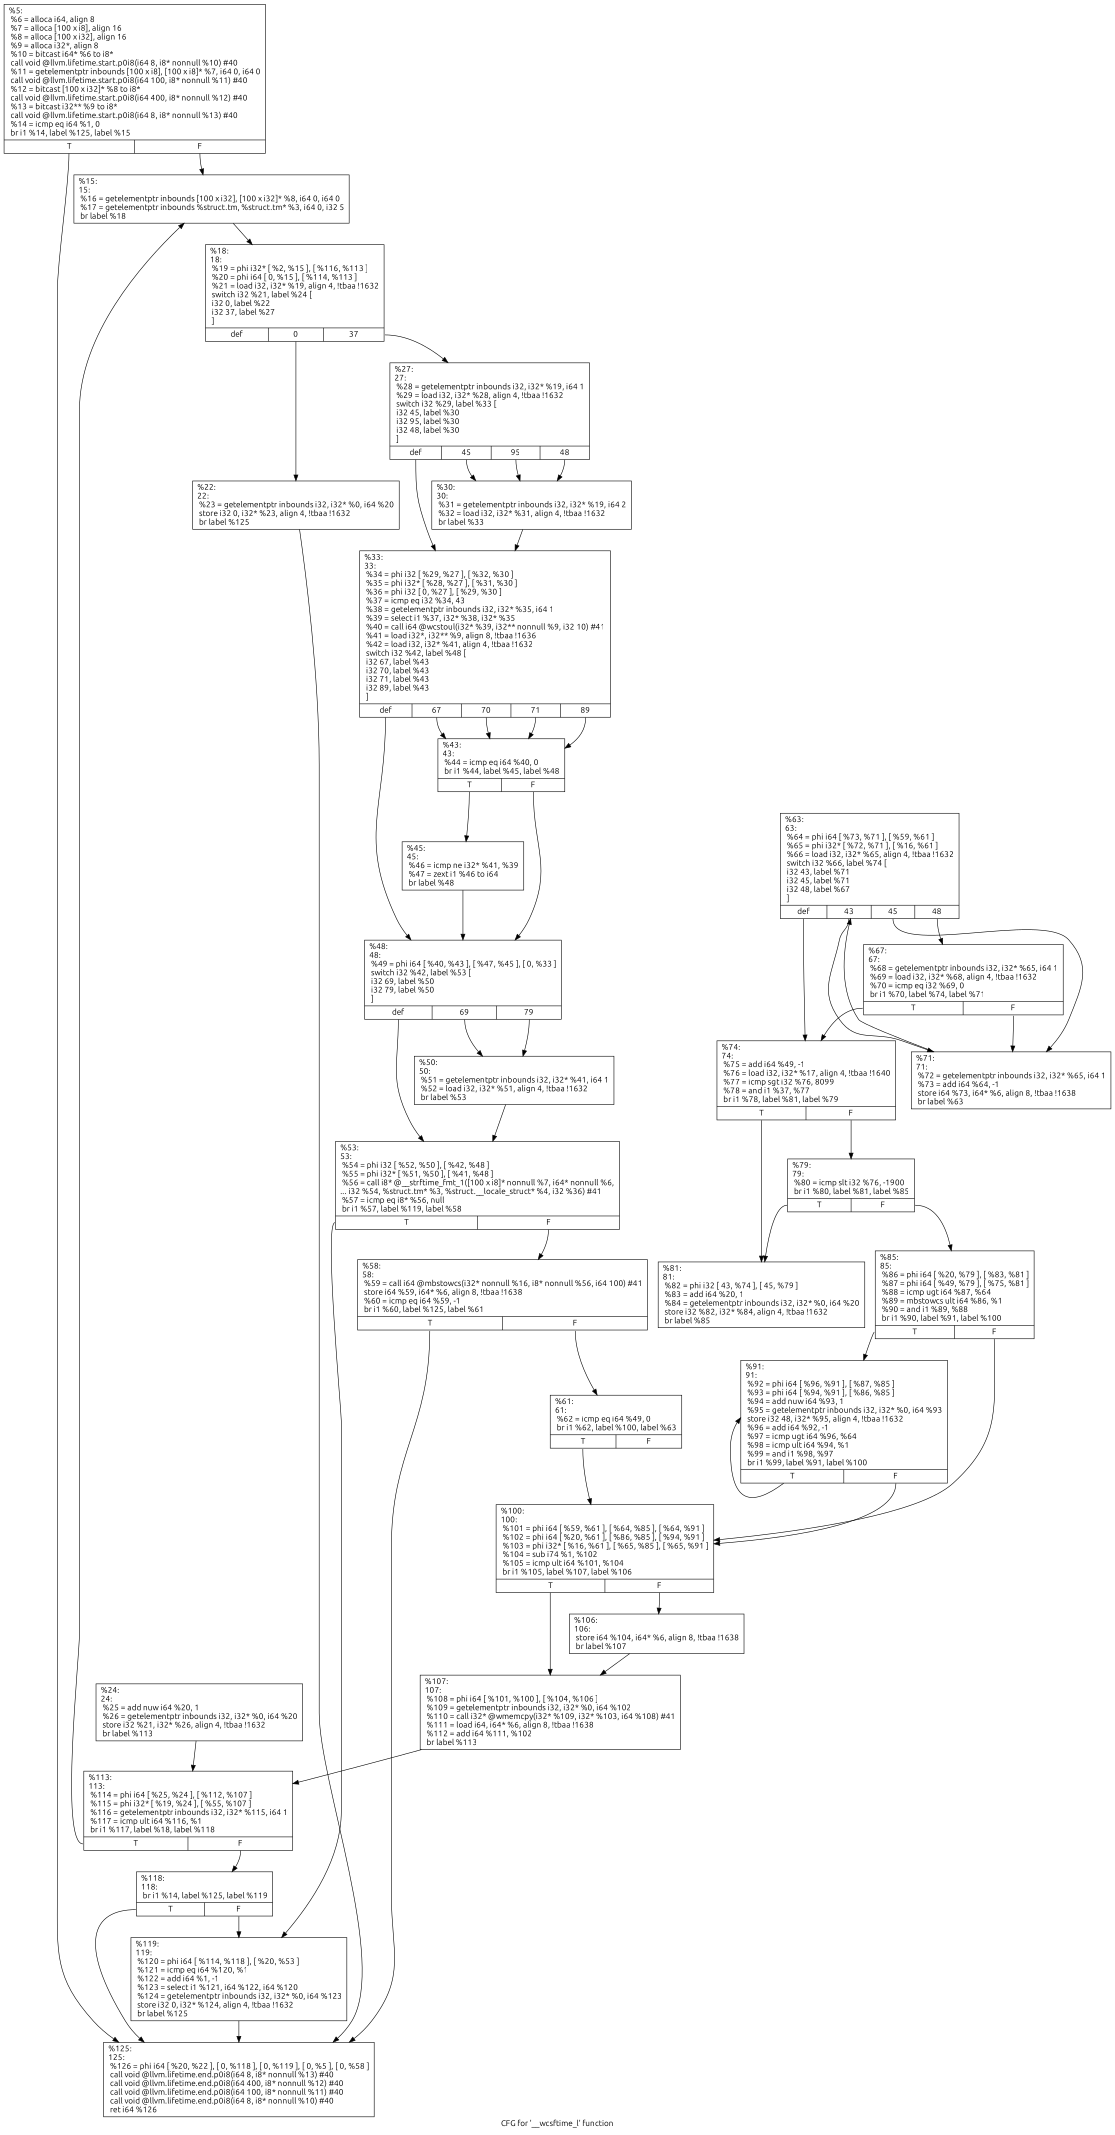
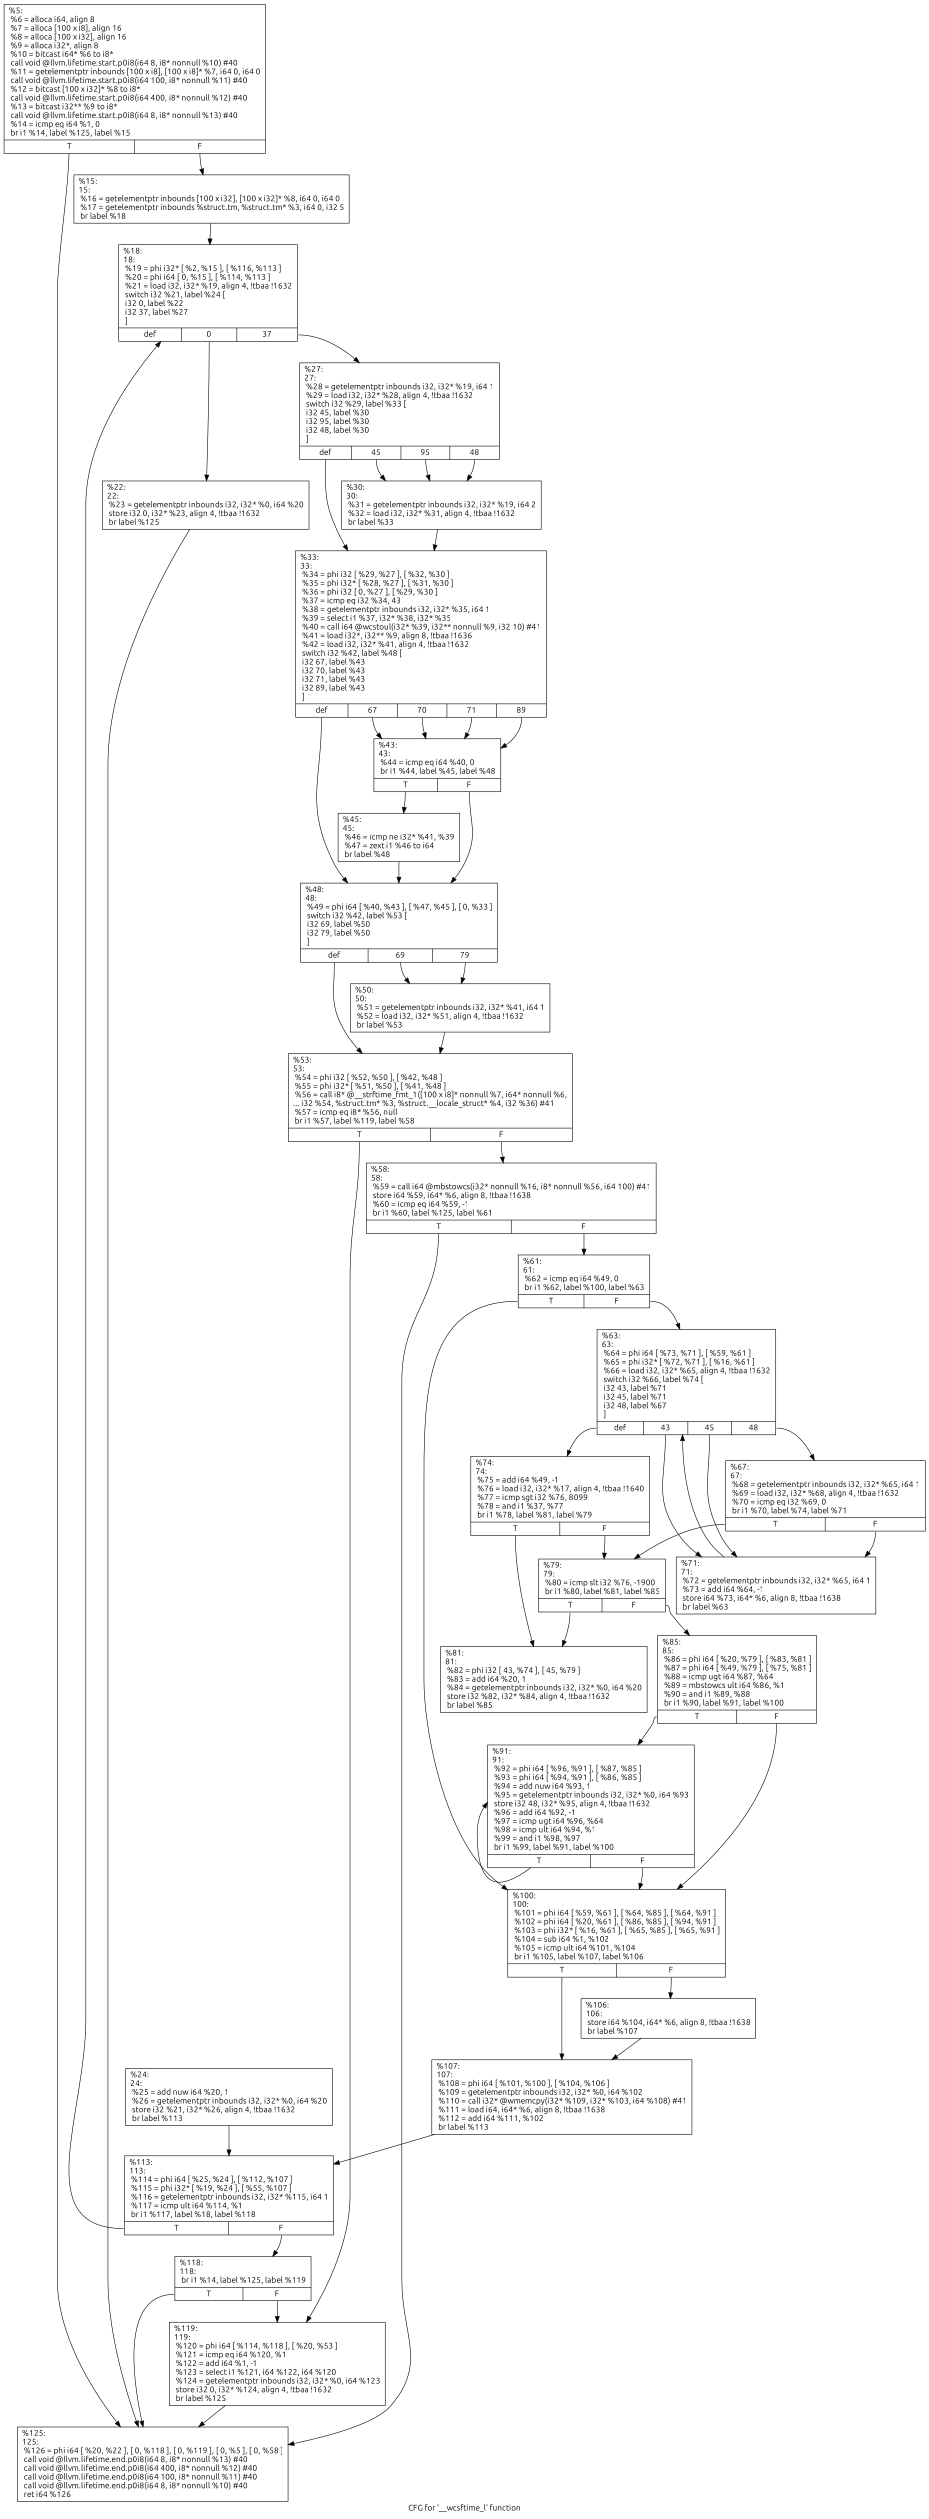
(842, 1015) -> (682, 1533)
(79, 1022) -> (86, 1295)
none -> (667, 1308)
(549, 1555) -> (561, 1939)
(145, 1821) -> (186, 2206)
